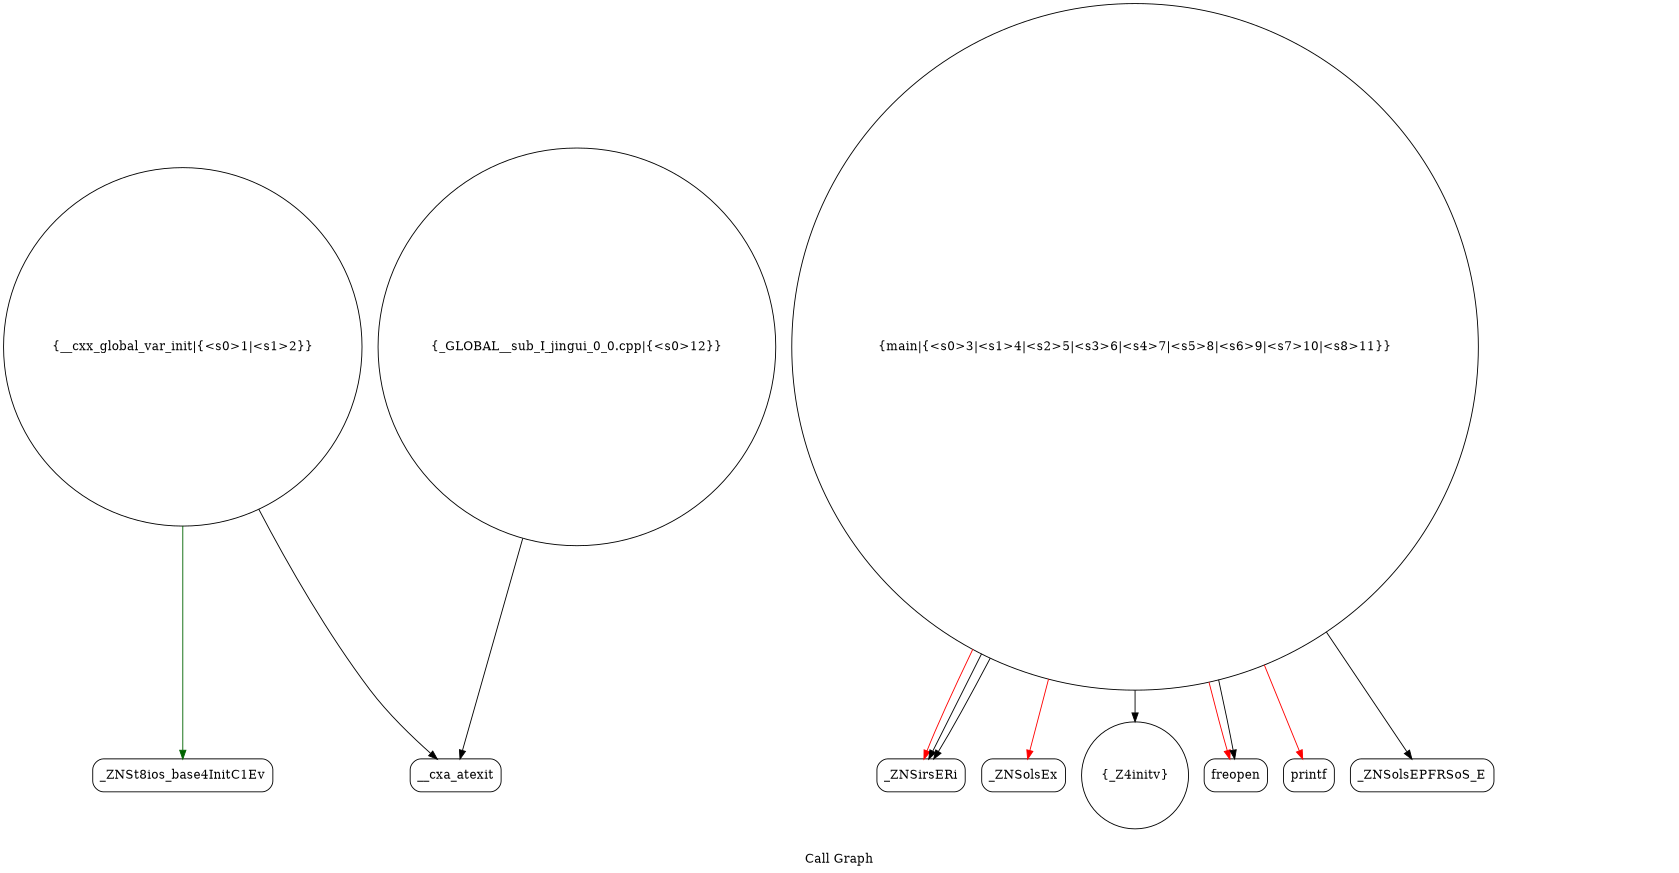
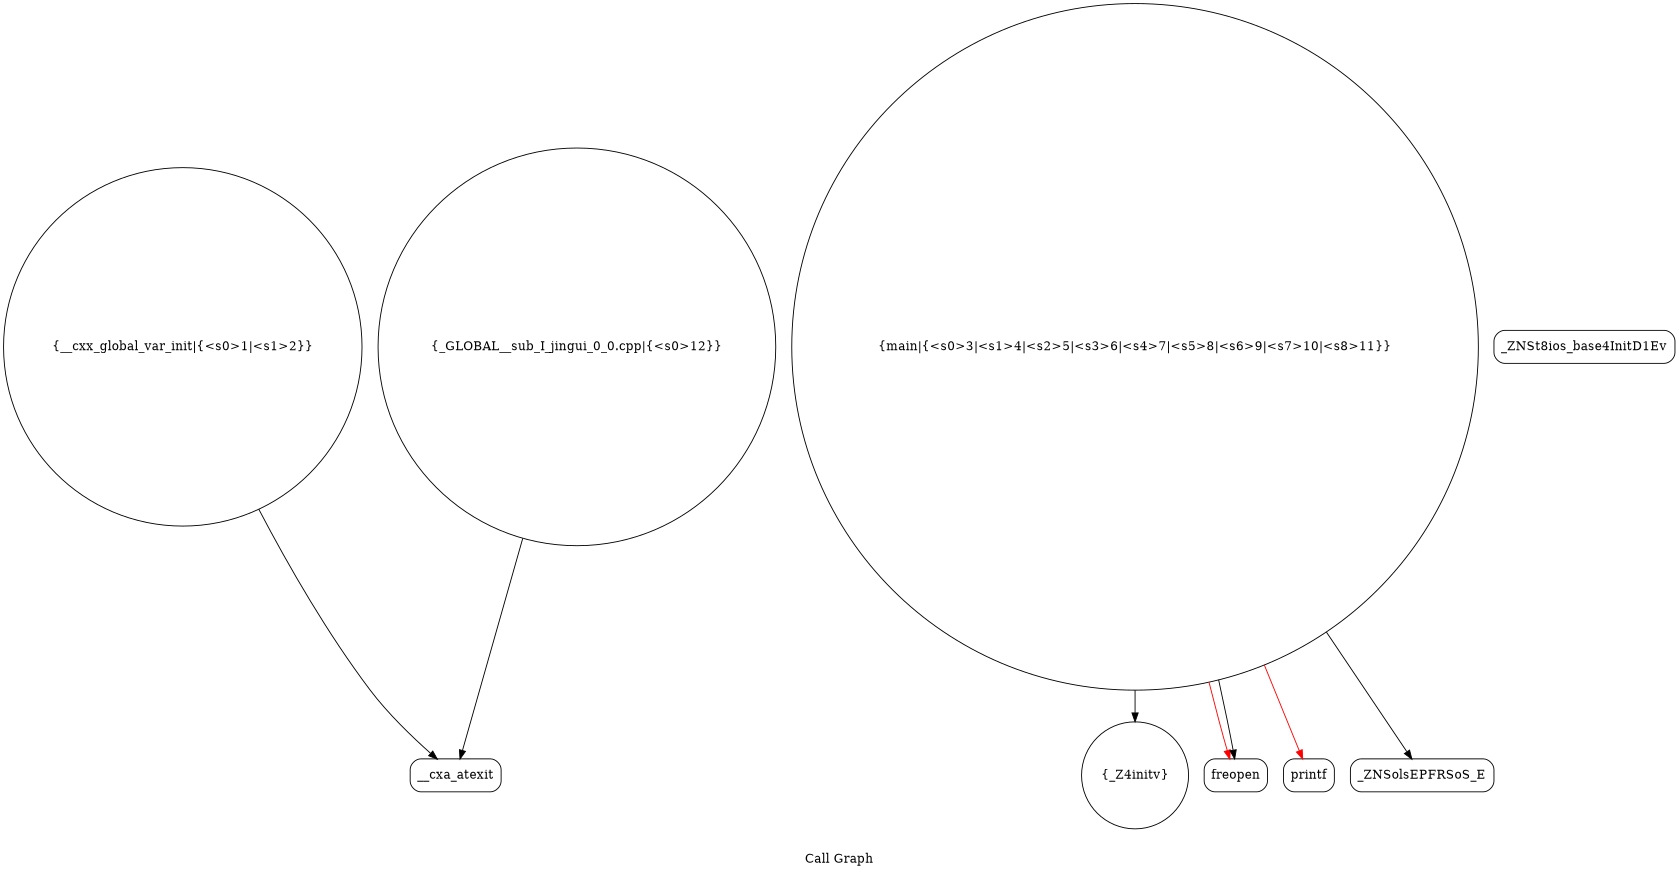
none -> (1584, 347)
(183, 775) -> none
(921, 775) -> none
(1024, 775) -> none
